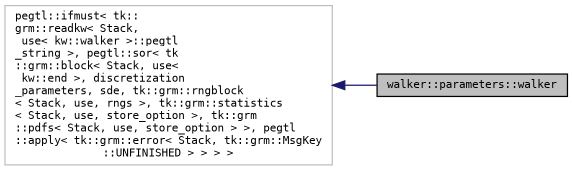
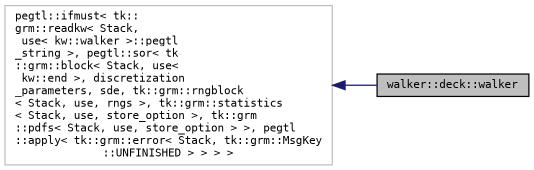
(472, 85) -> (453, 85)
